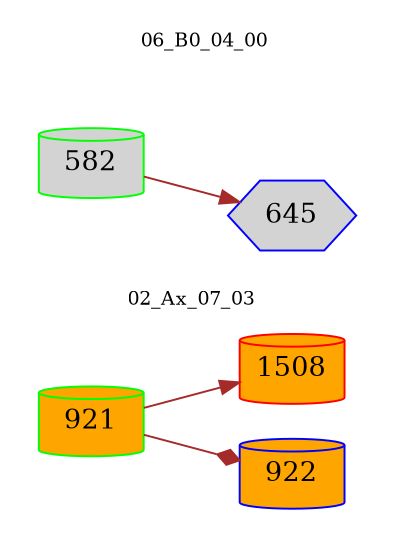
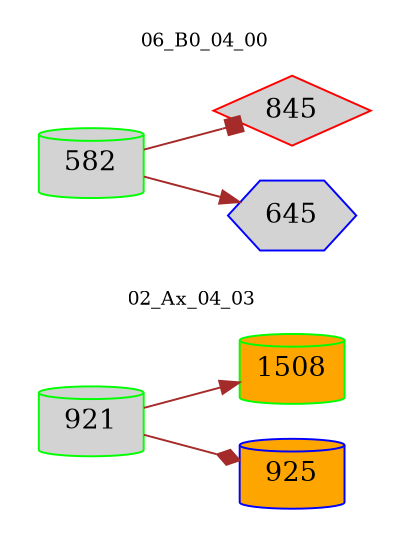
none -> (292, 111)
(192, 300) -> (192, 300)
(292, 369) -> (292, 369)
(91, 421) -> (91, 421)
(292, 474) -> (292, 474)
